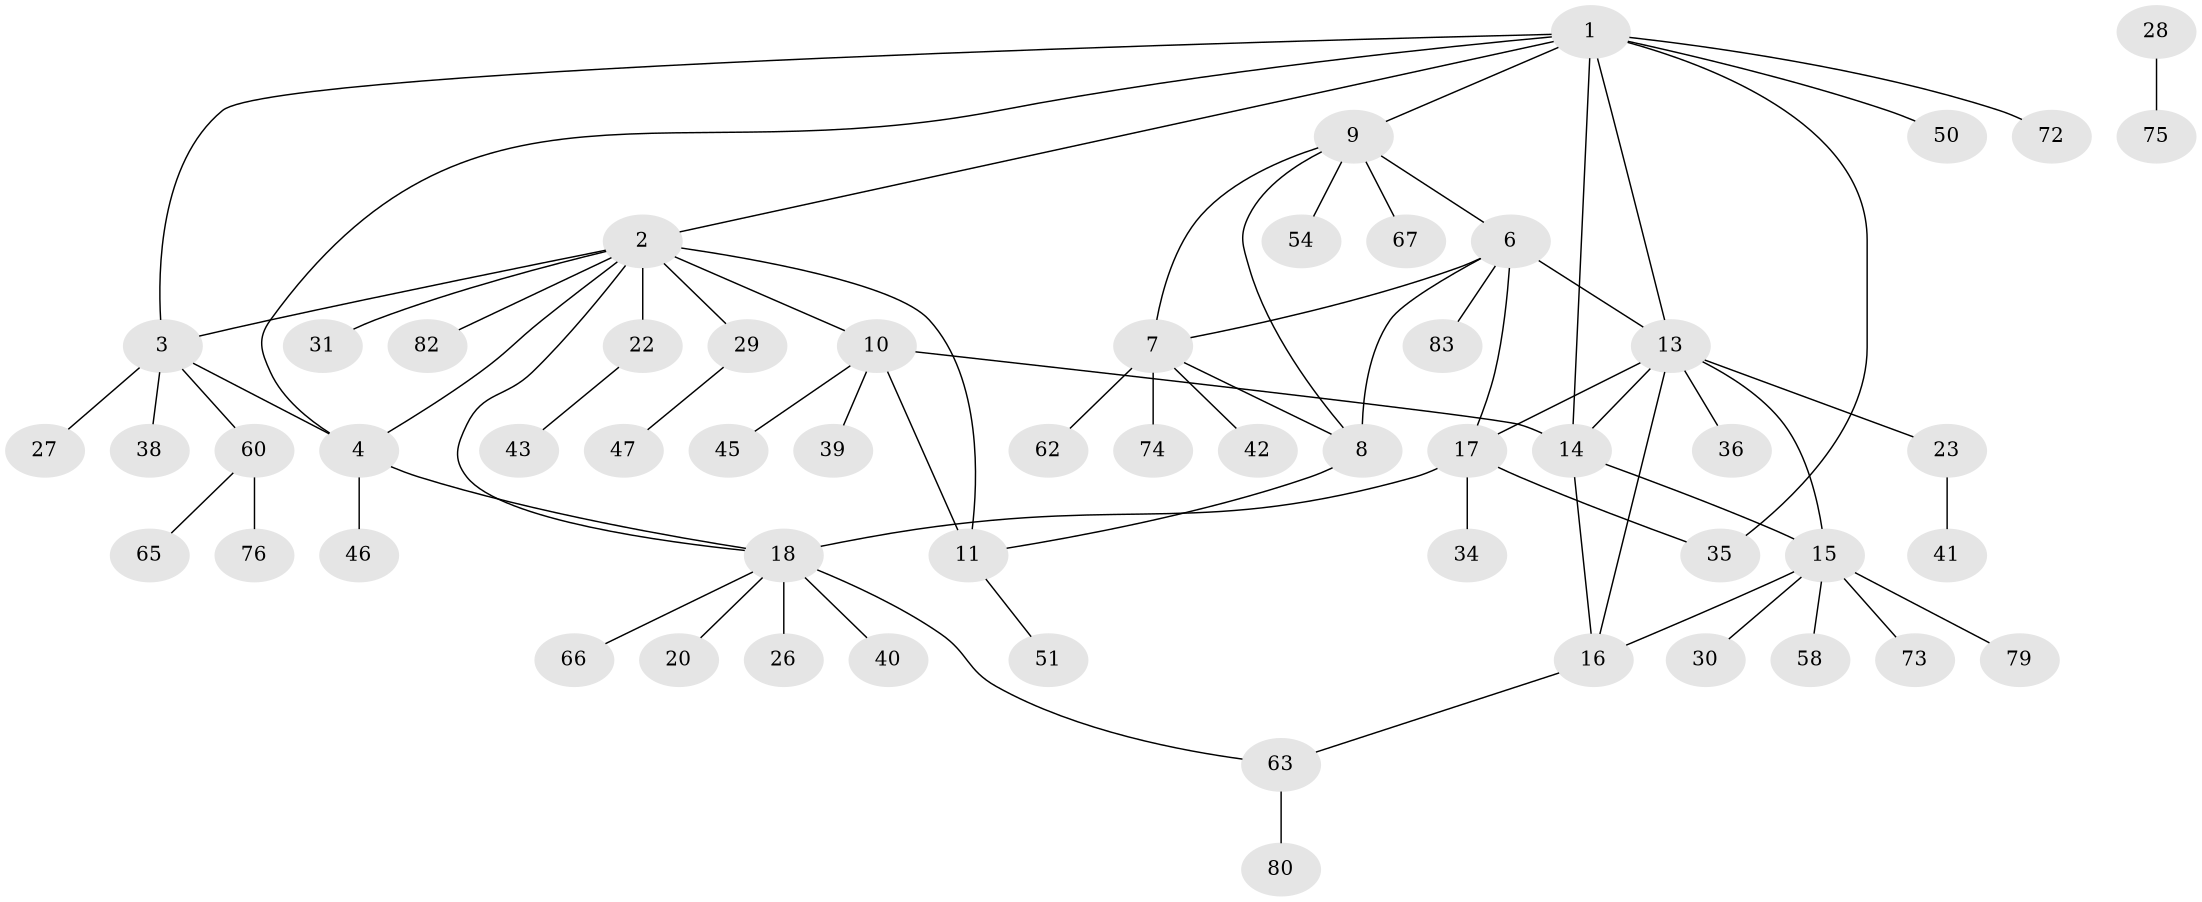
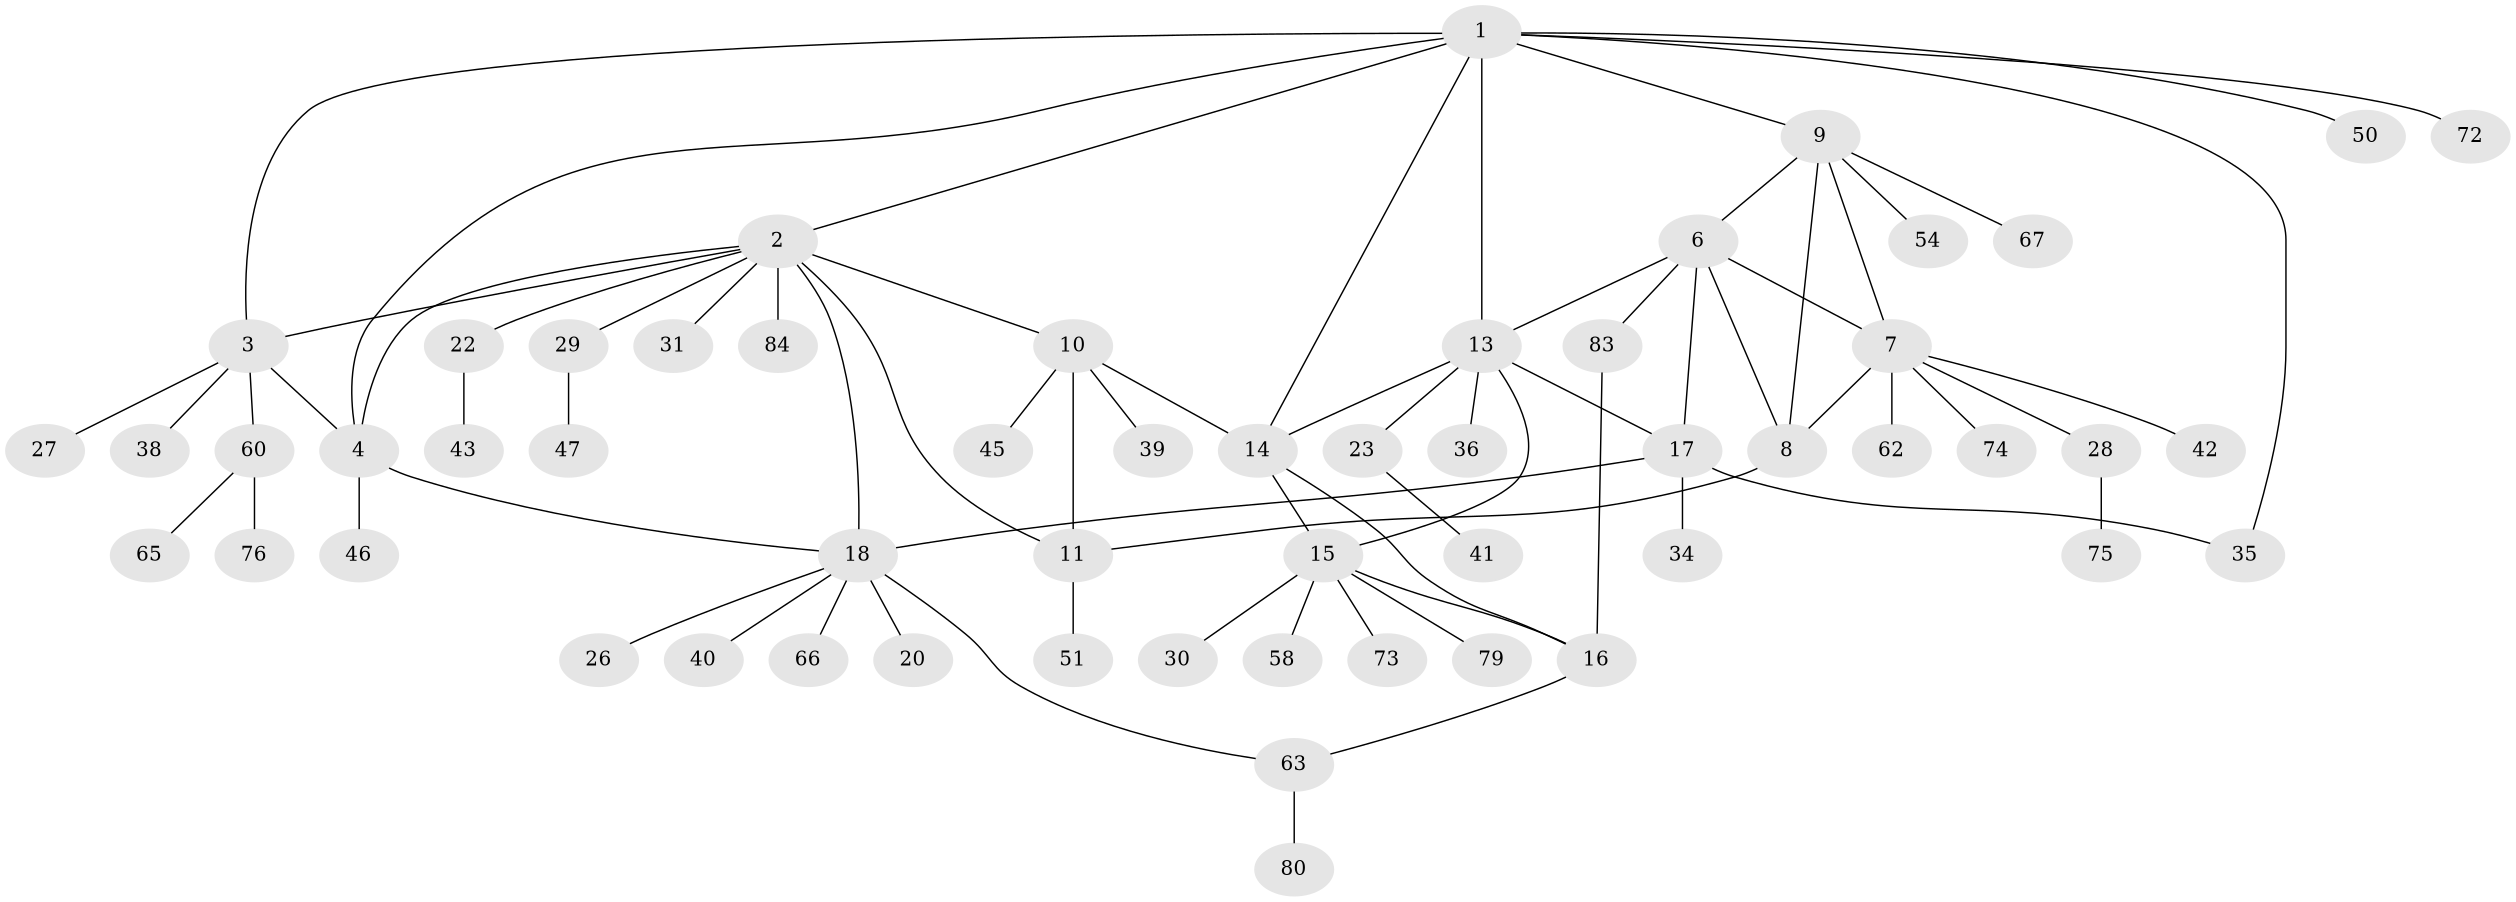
(428, 346) -> (778, 346)
none -> (1997, 398)
(1632, 503) -> (1600, 497)
